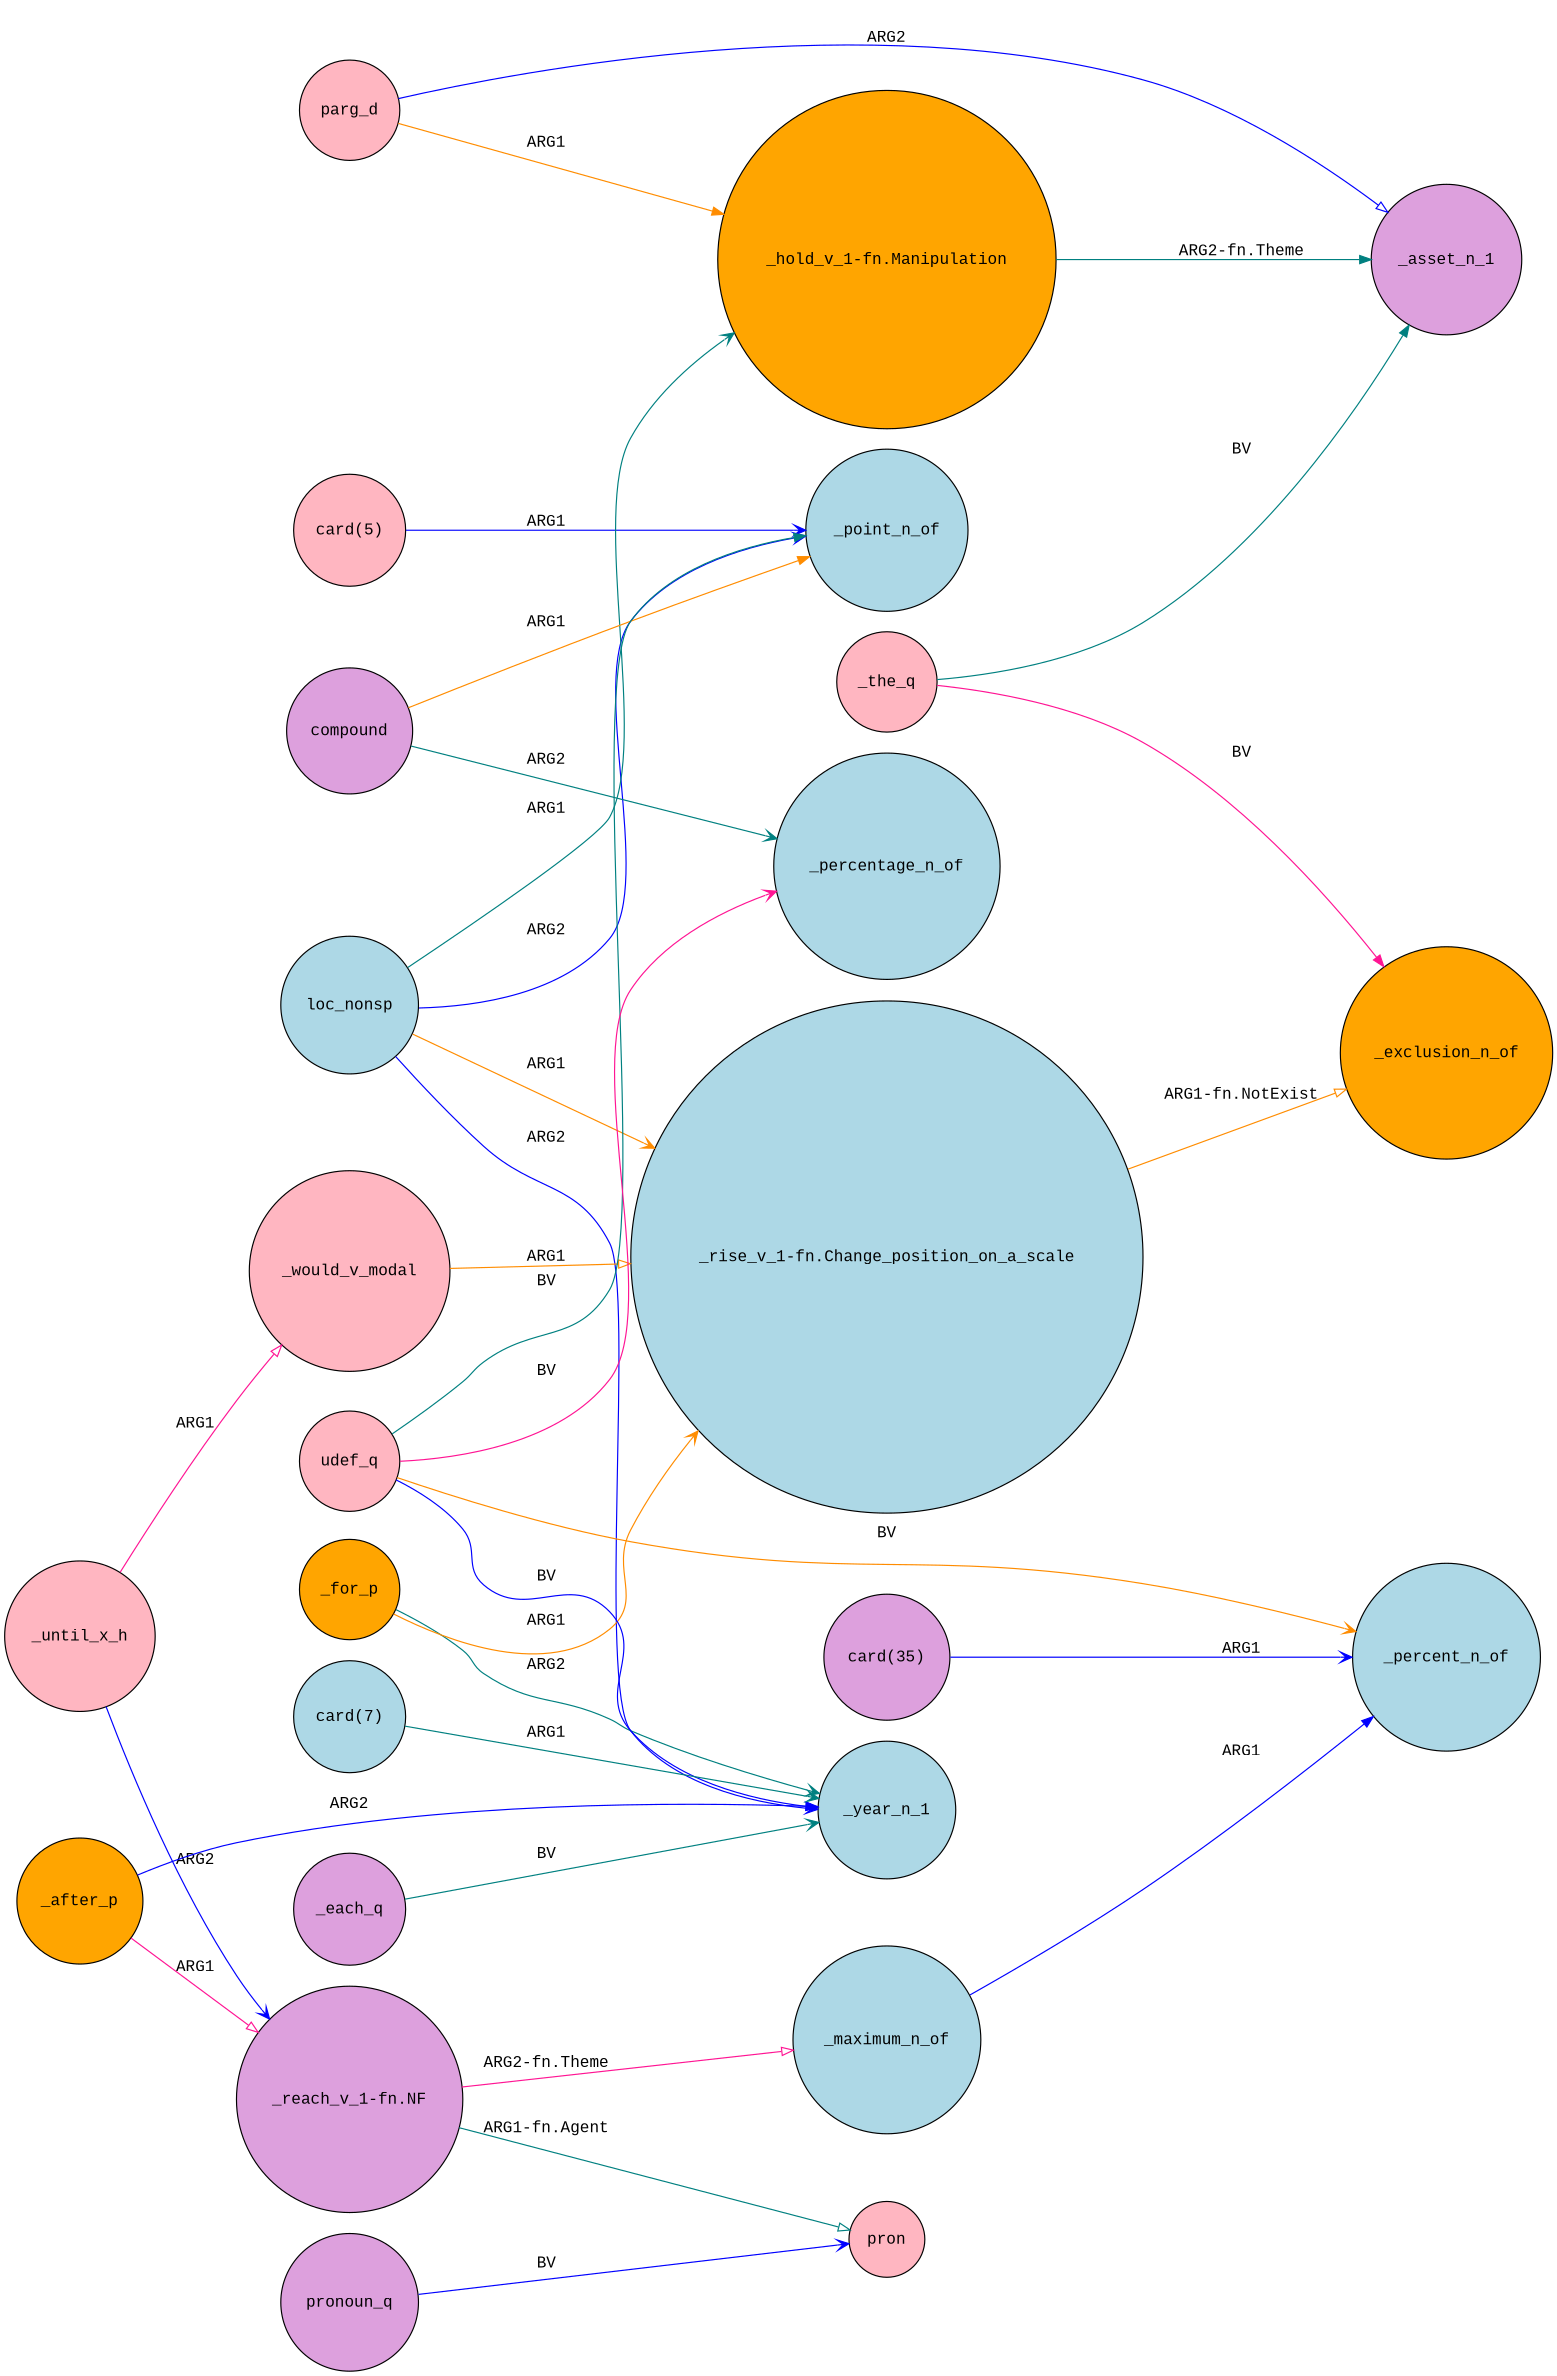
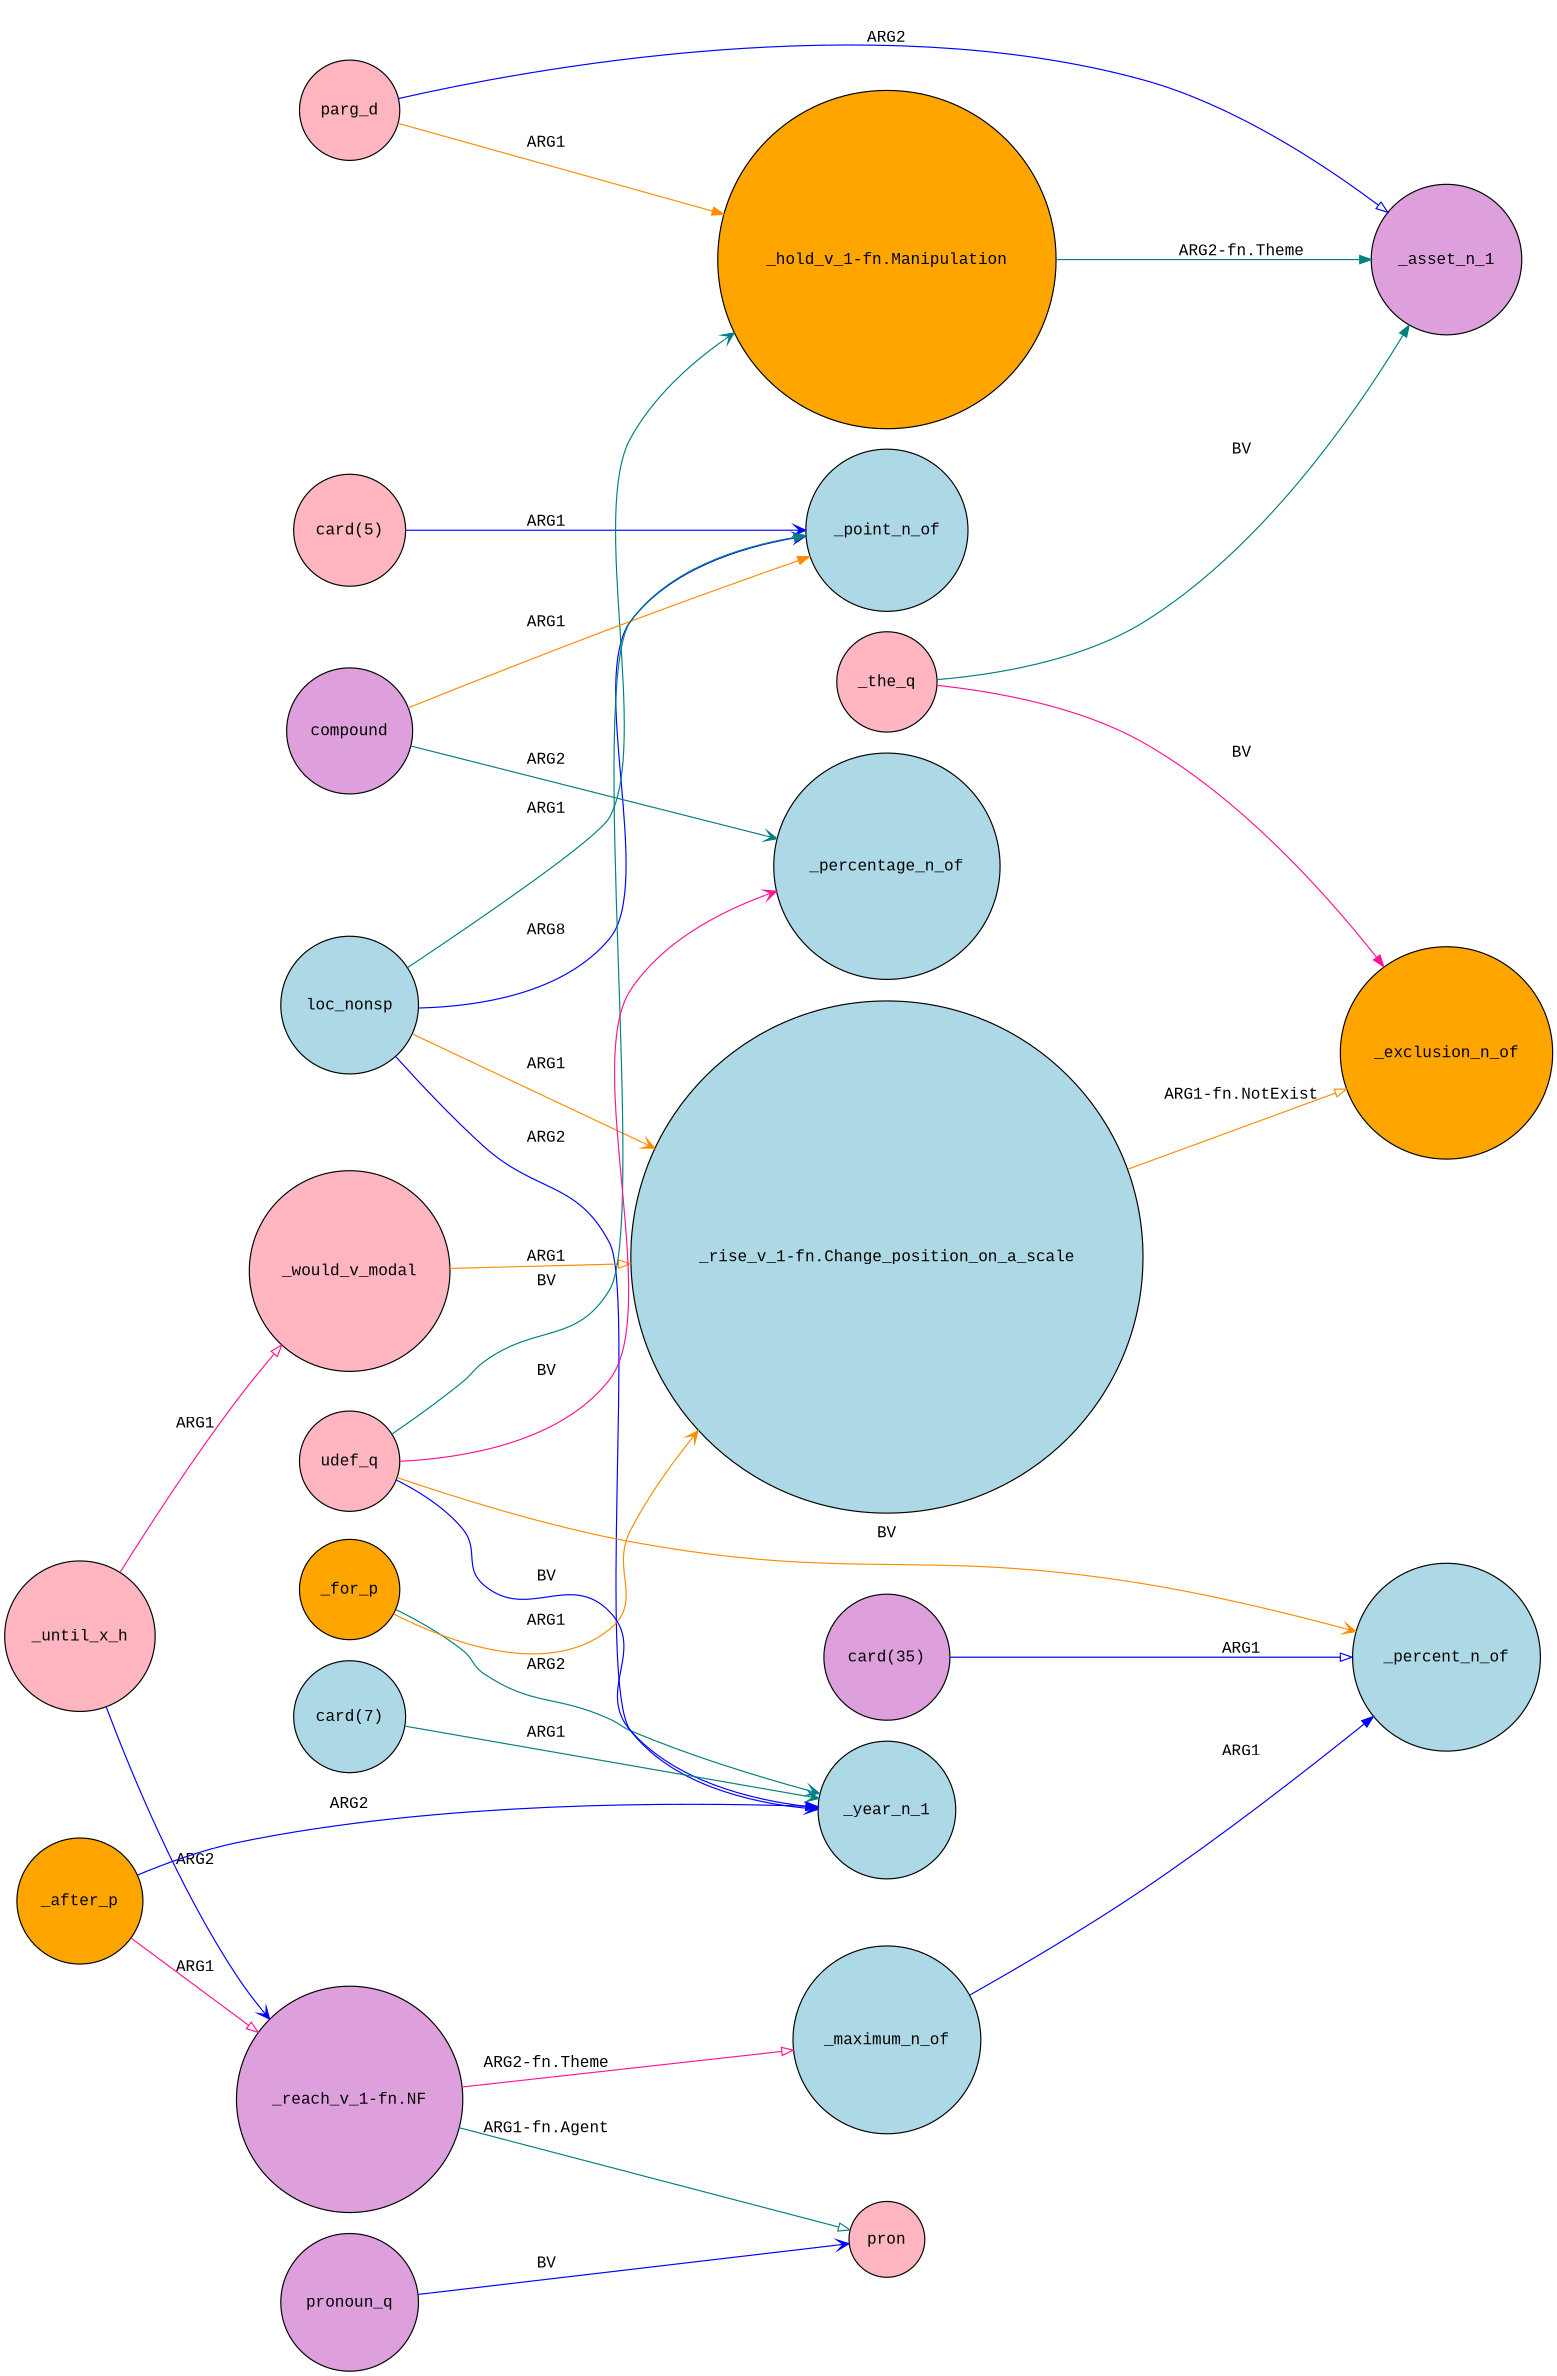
(547, 930) -> (547, 930)
(1145, 1657) -> (1145, 1657)
(350, 1909) -> none
